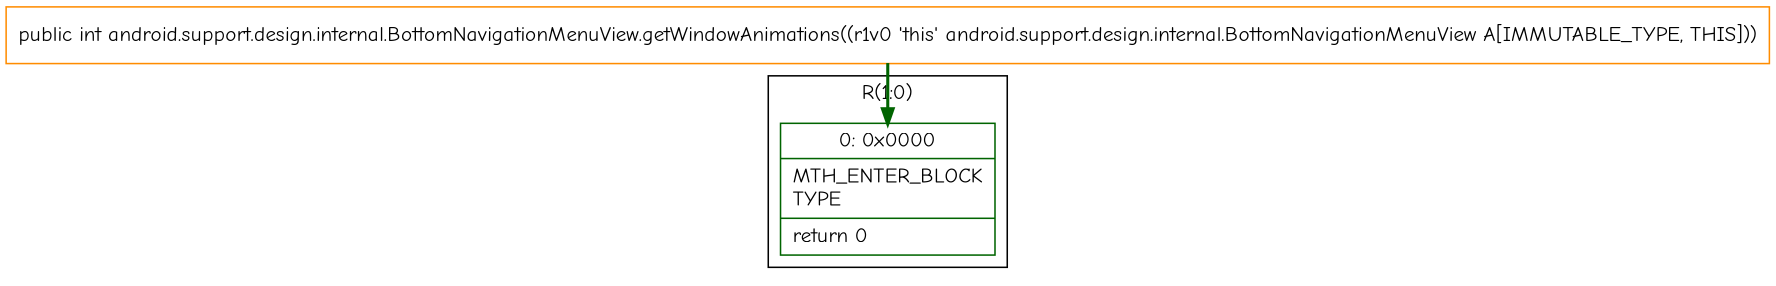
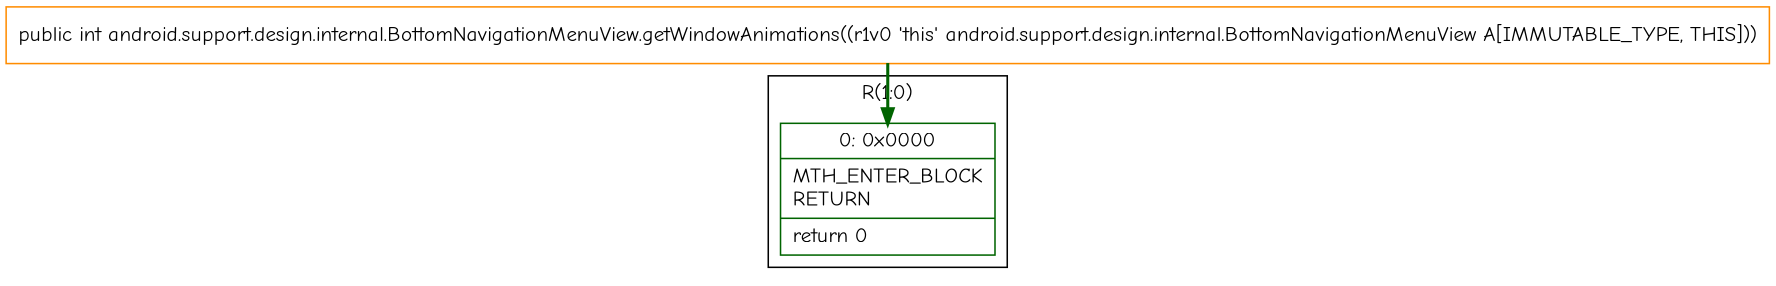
(817, 199) -> (833, 199)
